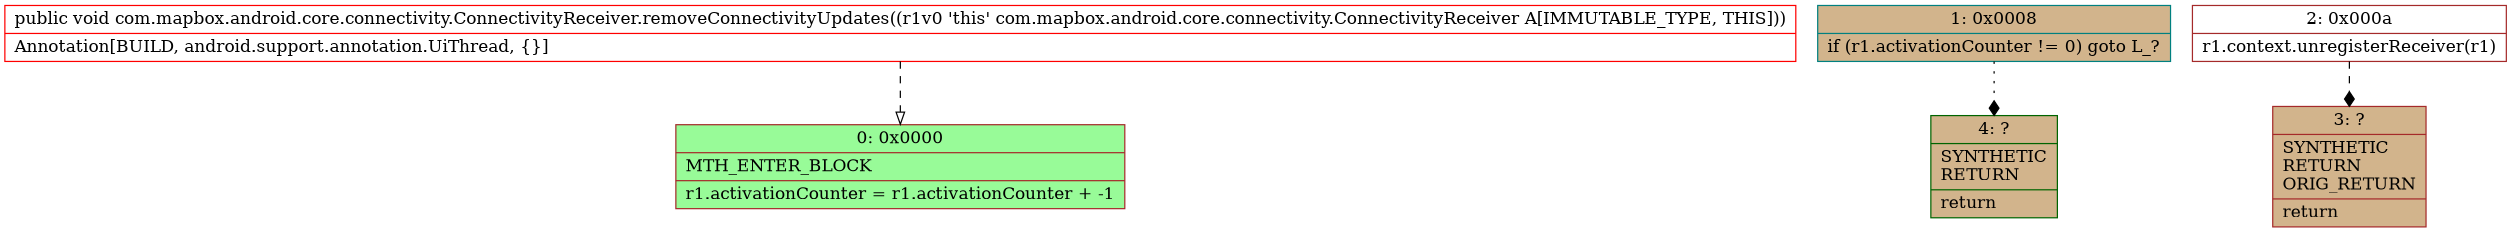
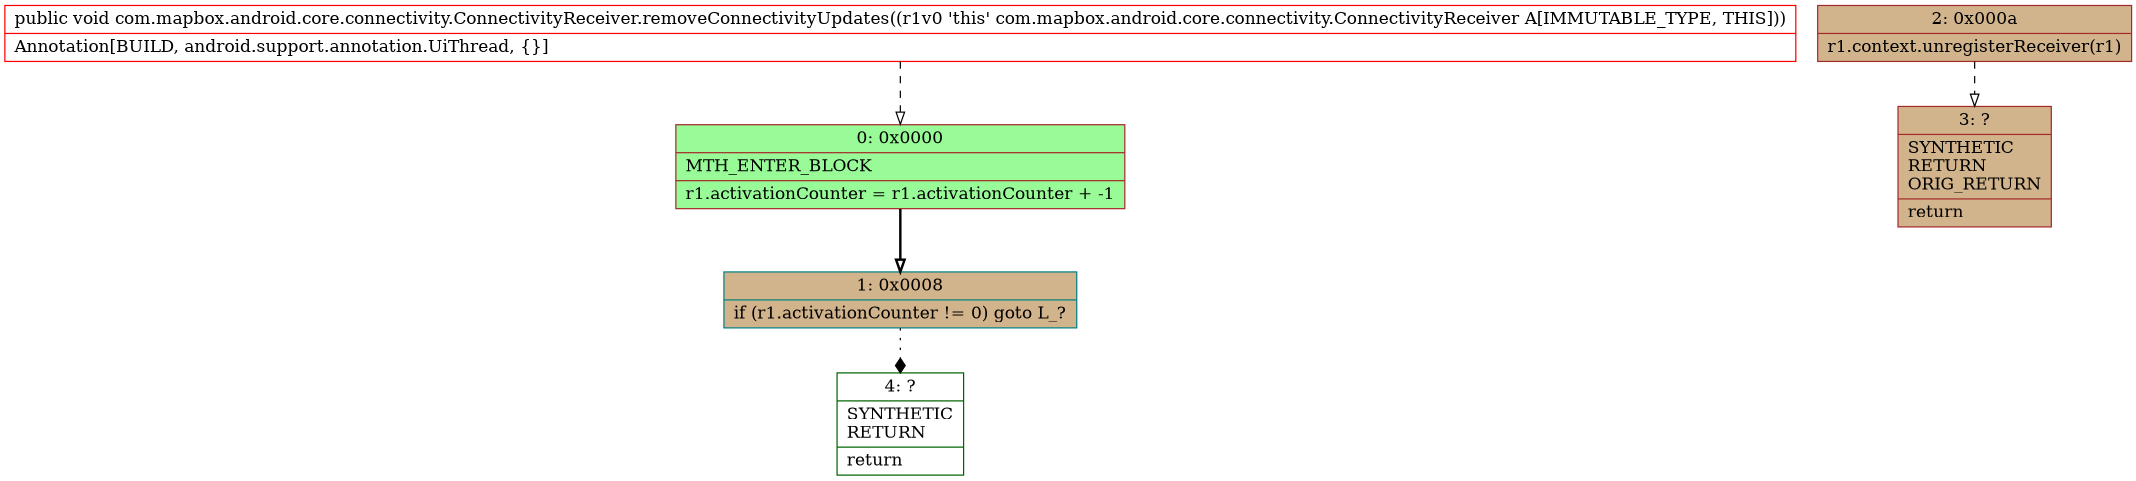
(2349, 33) -> (1975, 33)
(2349, 77) -> (1975, 78)
(1994, 167) -> (900, 424)
none -> (900, 234)
